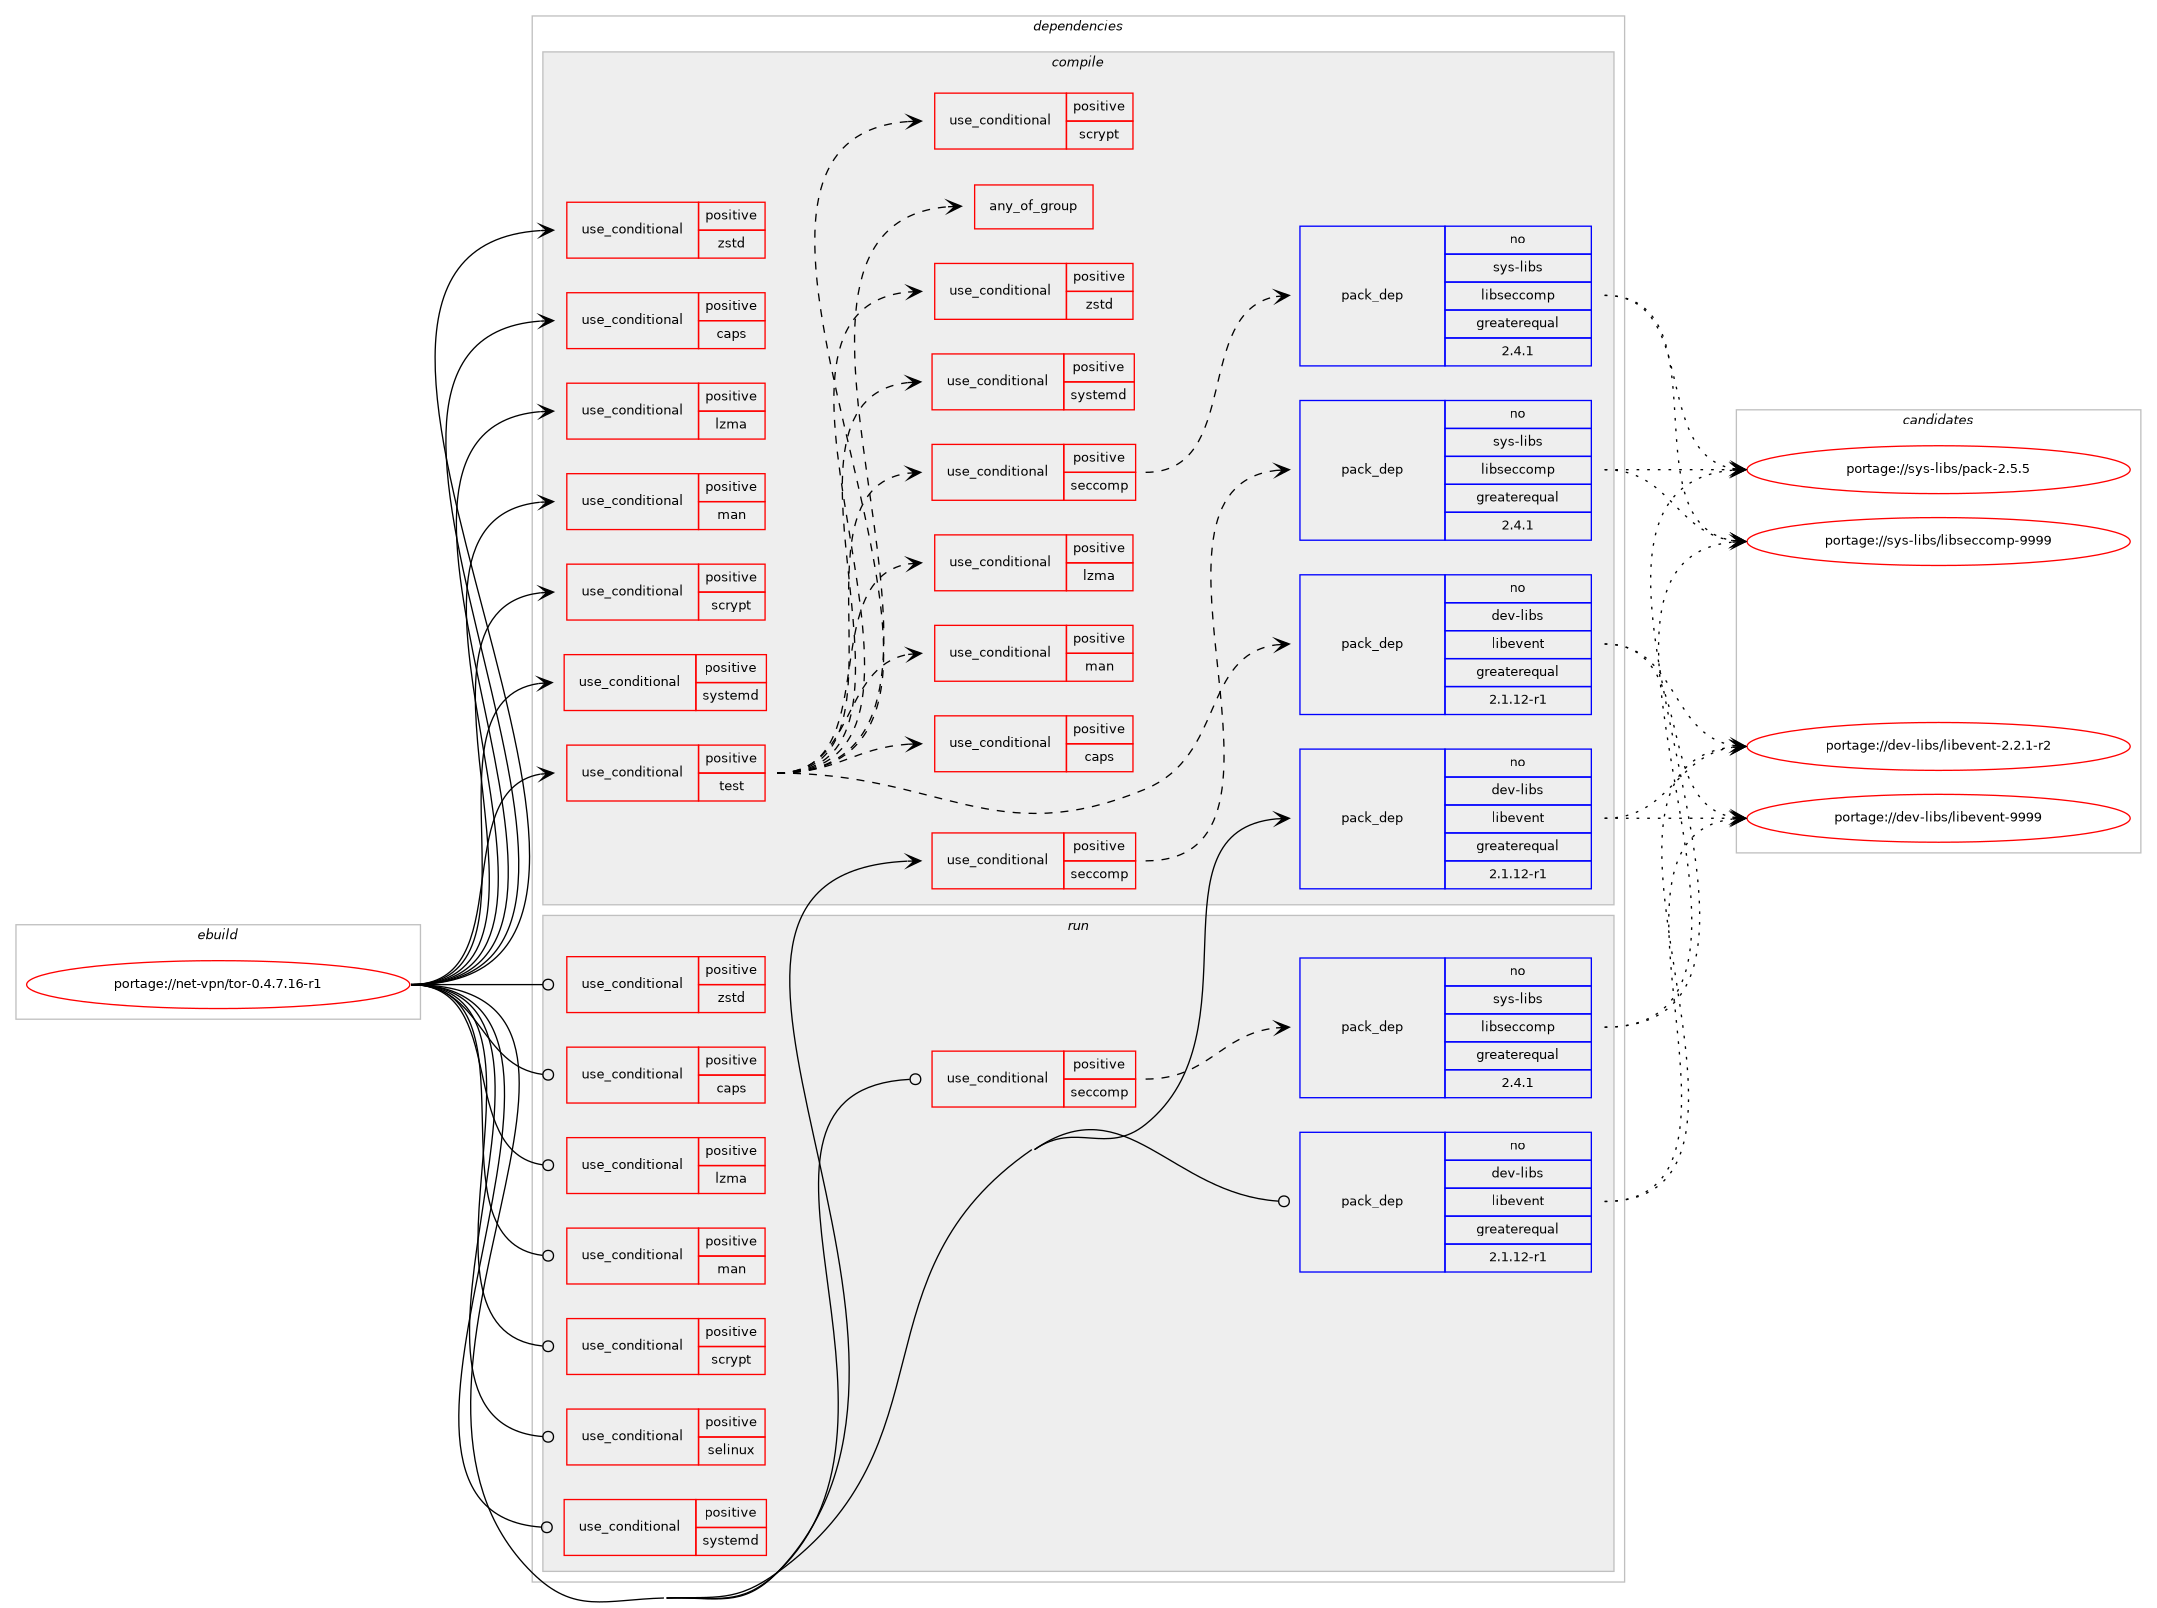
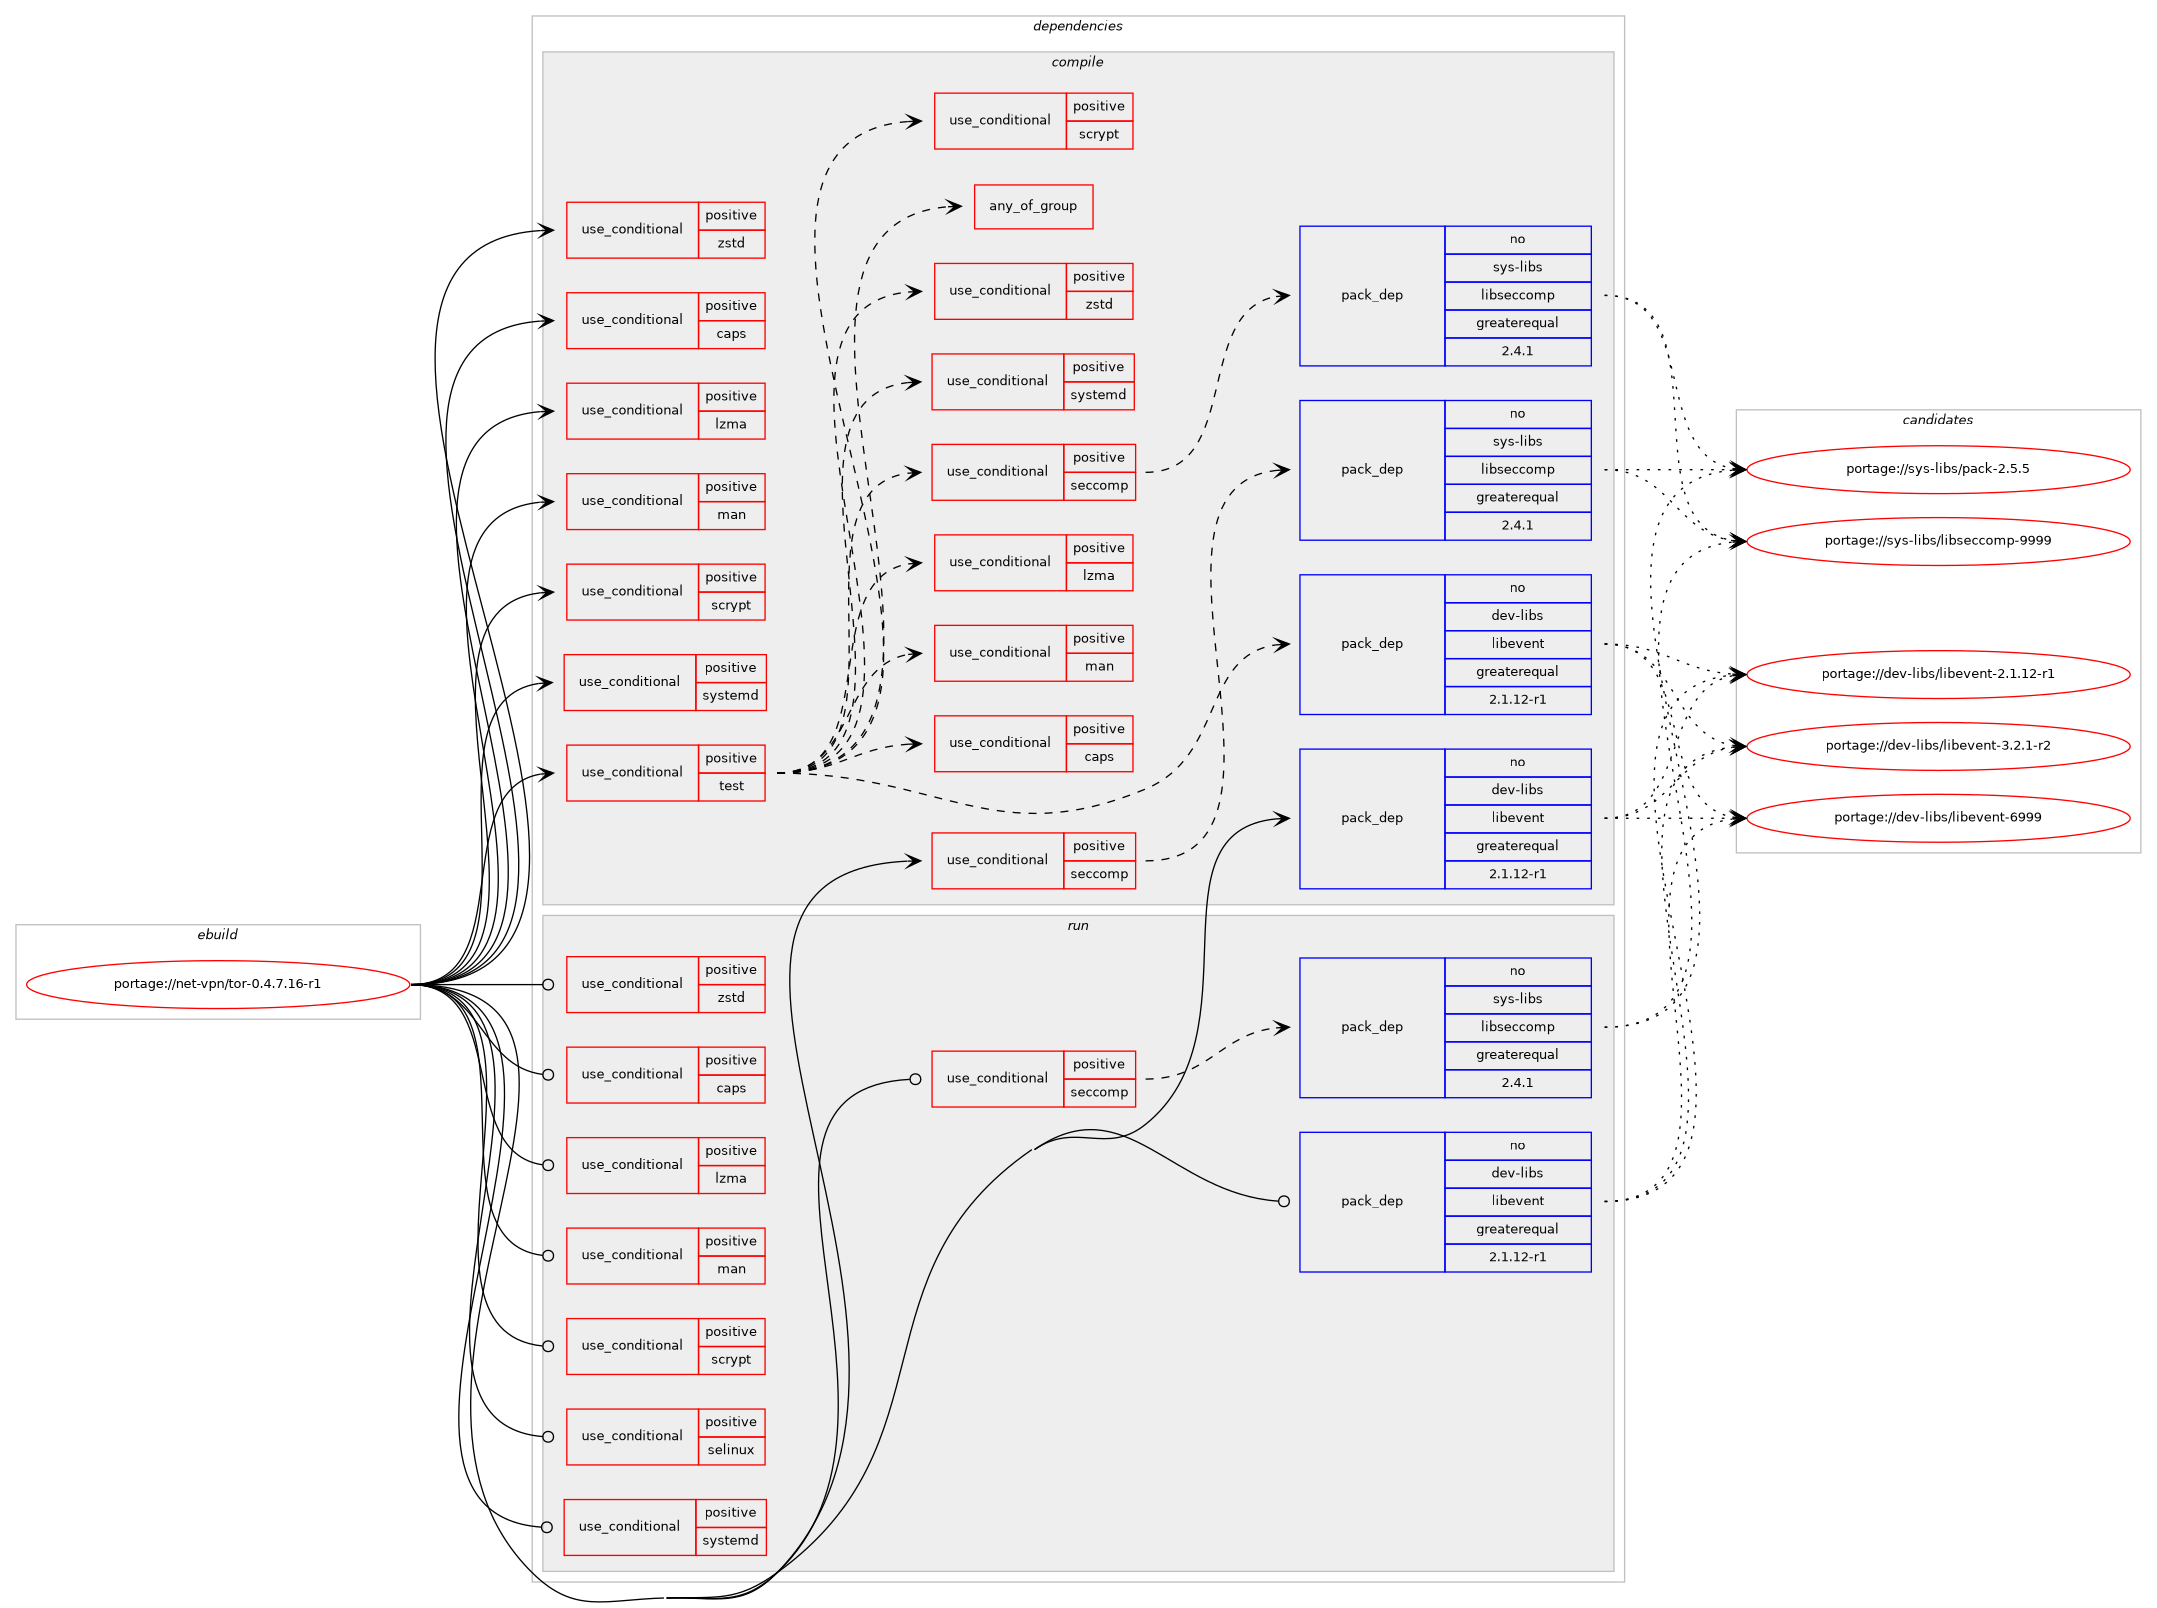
none -> (1939, 675)
(1939, 746) -> (1939, 746)
(1939, 818) -> (1939, 818)
